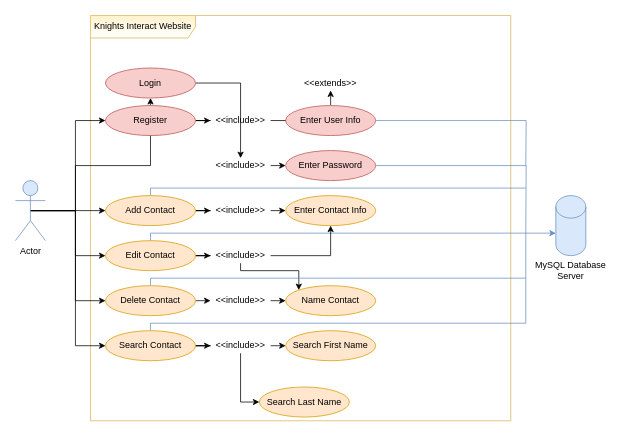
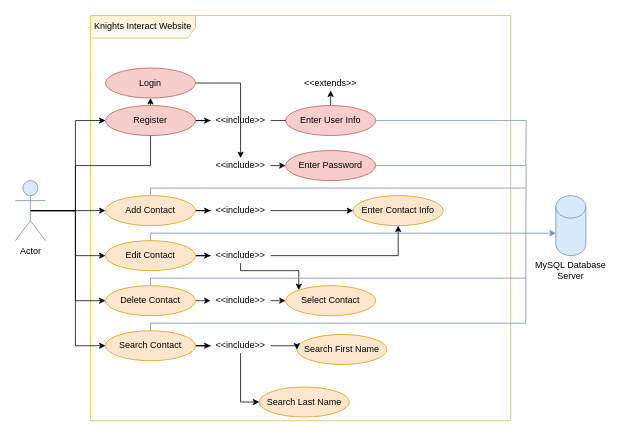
(330, 210) -> (398, 210)
(330, 300) -> (330, 300)
(330, 345) -> (342, 349)
